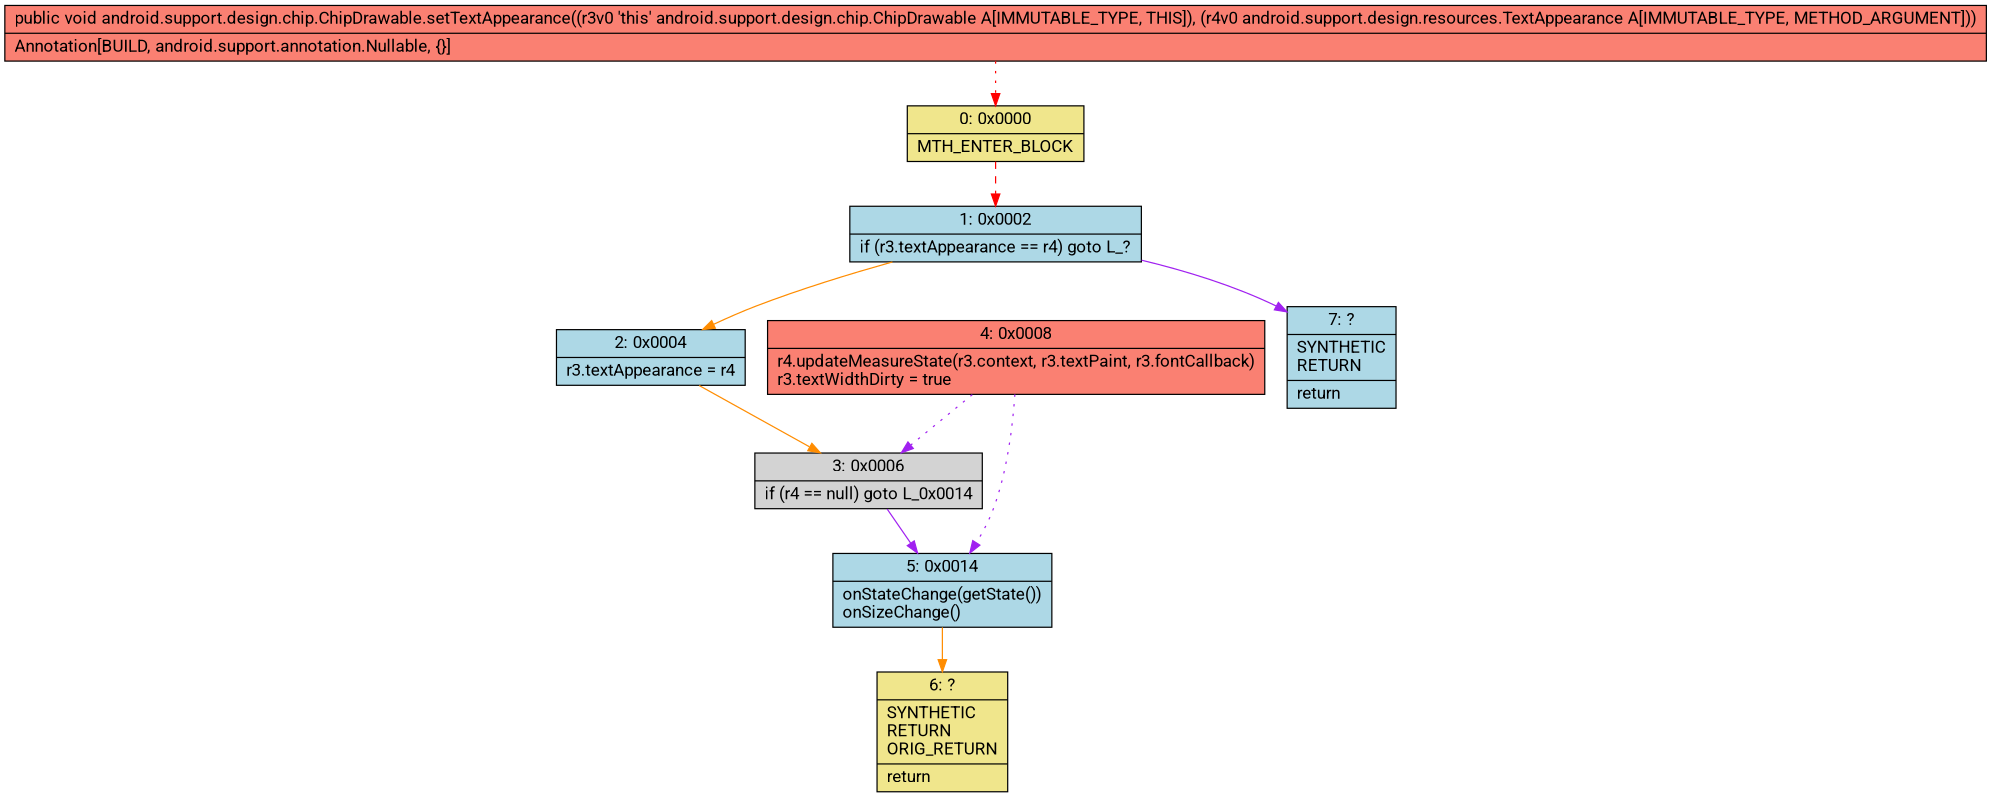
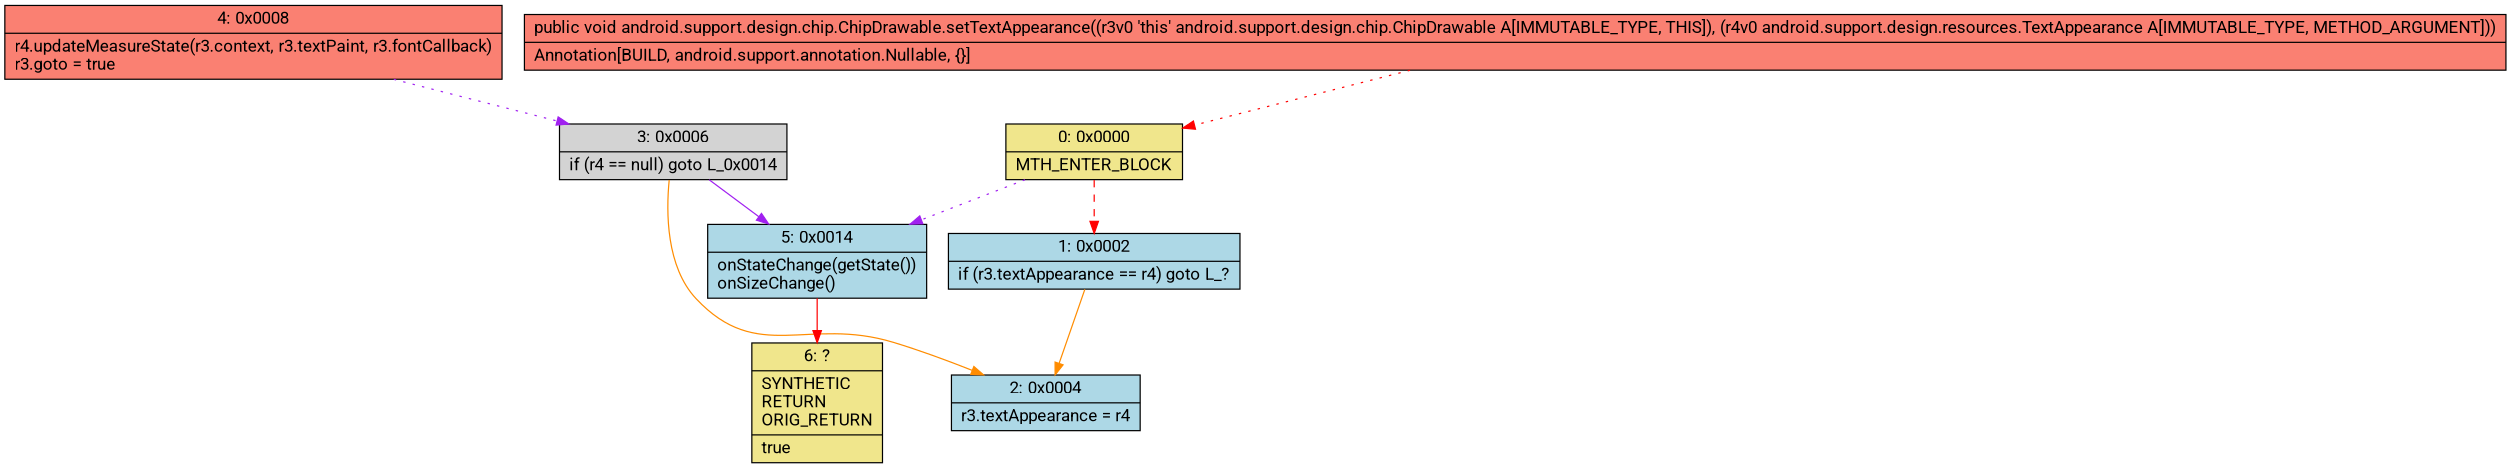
(1342, 357) -> none
(865, 380) -> (65, 65)
(754, 416) -> (769, 335)
(1004, 471) -> (973, 200)
(942, 644) -> (817, 314)
(909, 777) -> (777, 448)
